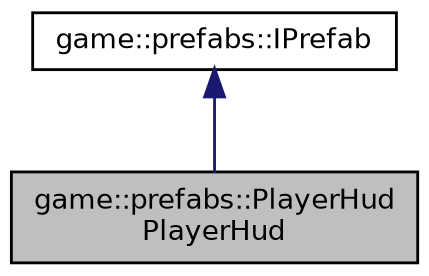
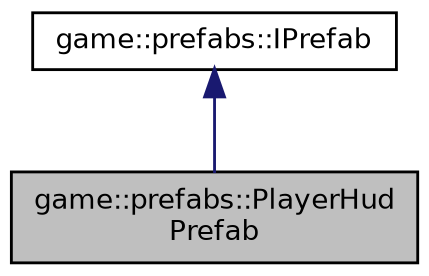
(215, 217) -> (215, 217)
